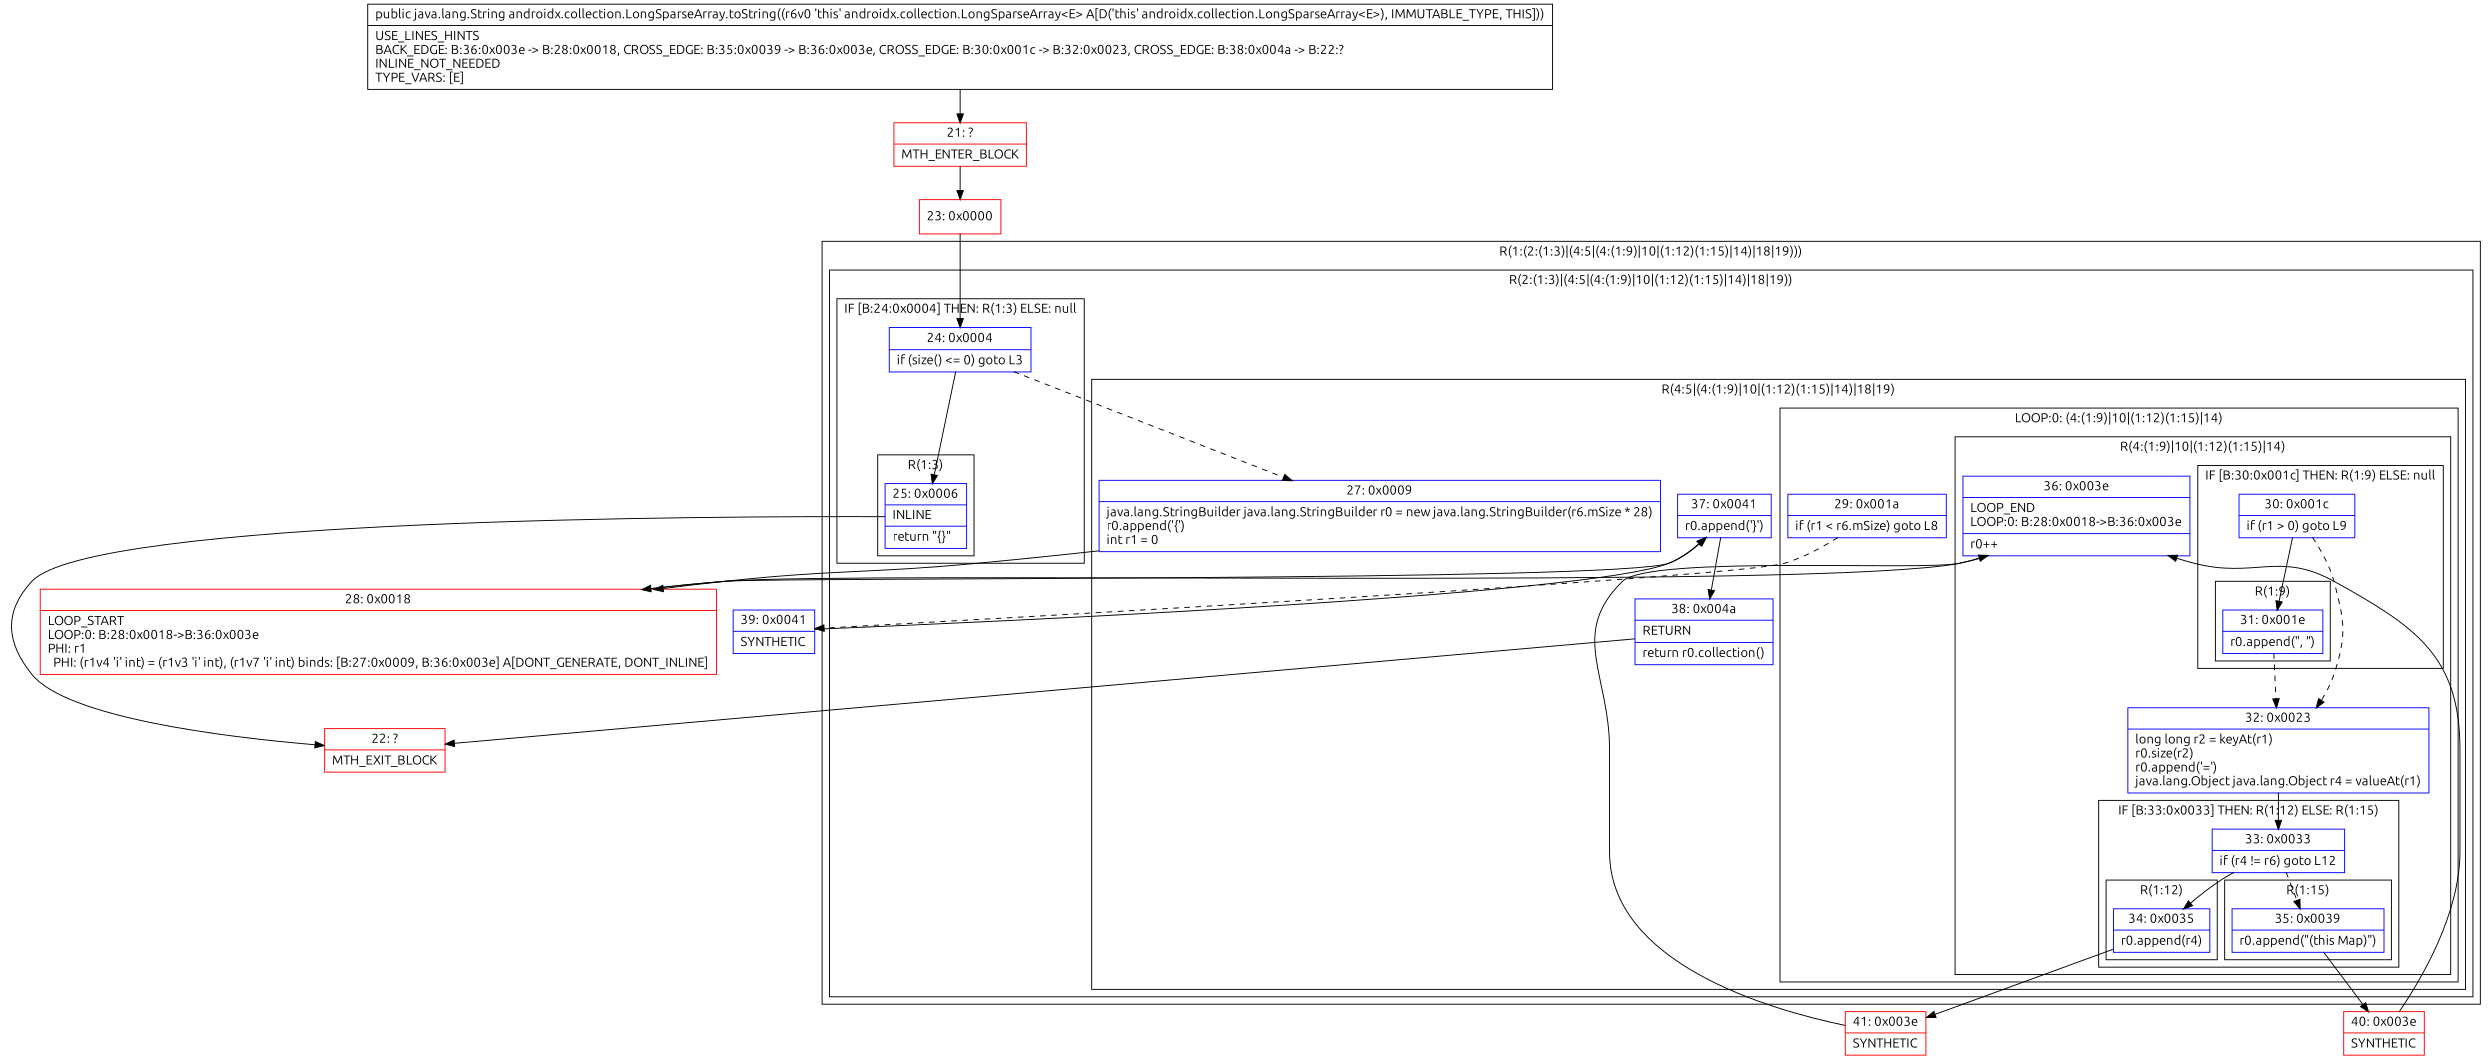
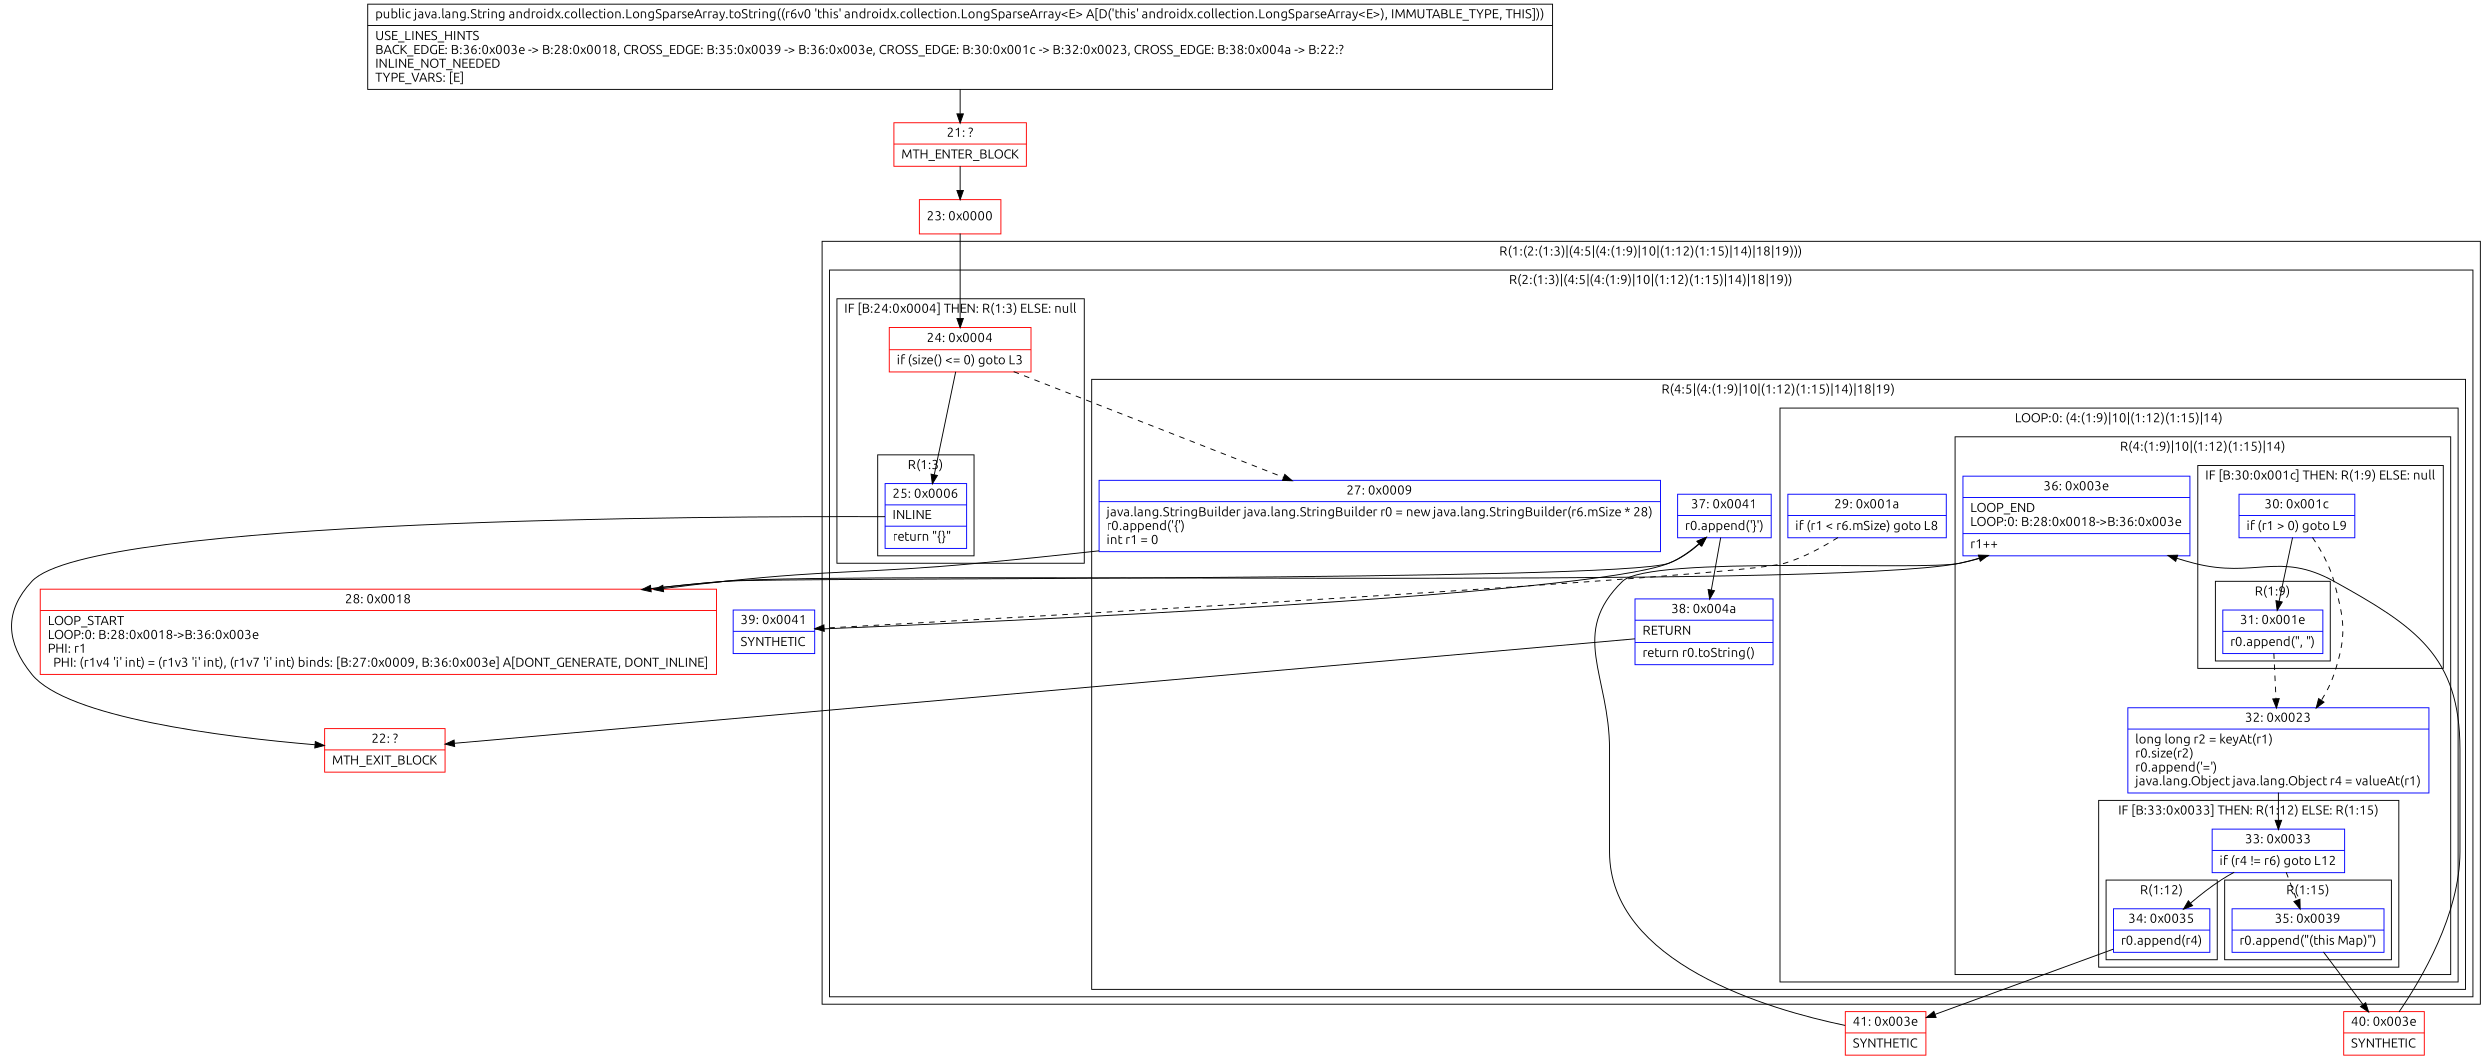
(960, 350) -> (960, 350)
(1985, 544) -> (1985, 544)
(1704, 653) -> (1699, 653)
